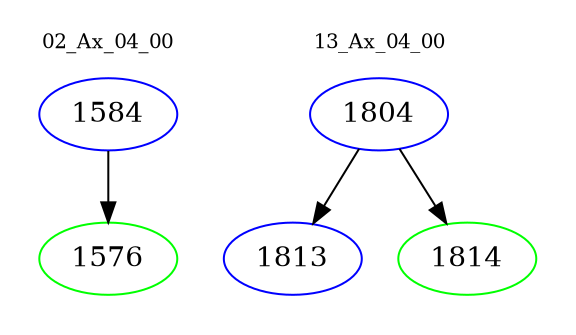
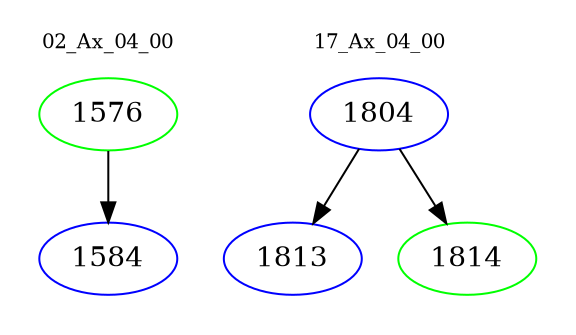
(380, 43) -> (380, 43)
(108, 177) -> (108, 177)
